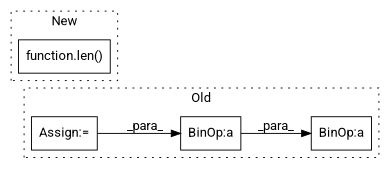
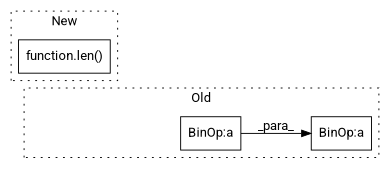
(64, 133) -> none
